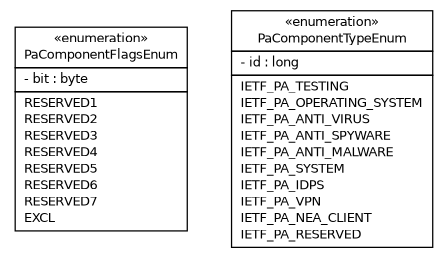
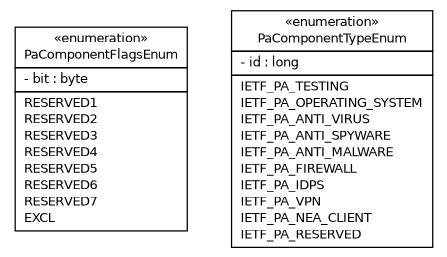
(293, 169) -> (299, 169)
